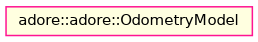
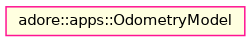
(129, 21) -> (125, 21)
